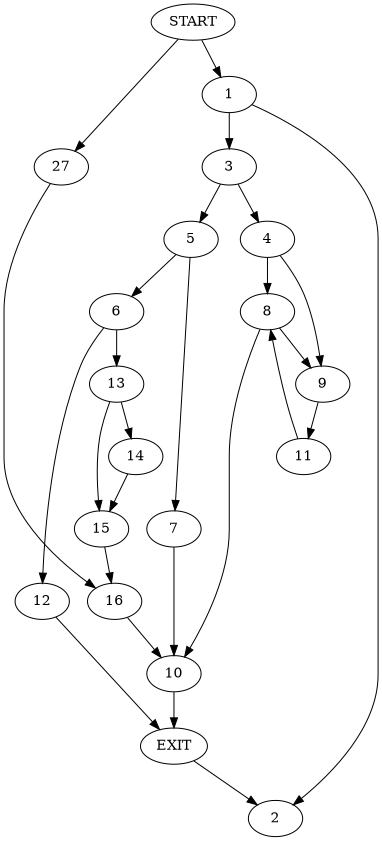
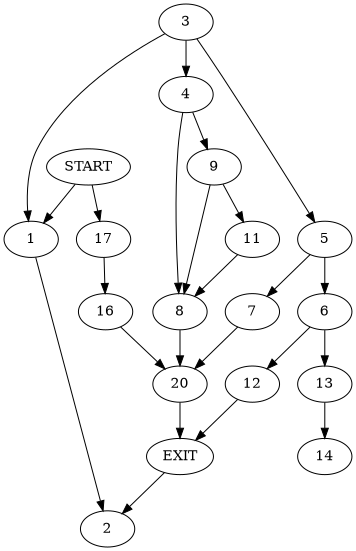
(229, 126) -> (70, 104)
(61, 167) -> (104, 239)
(292, 344) -> (198, 234)
(102, 529) -> none
(174, 674) -> (180, 384)
